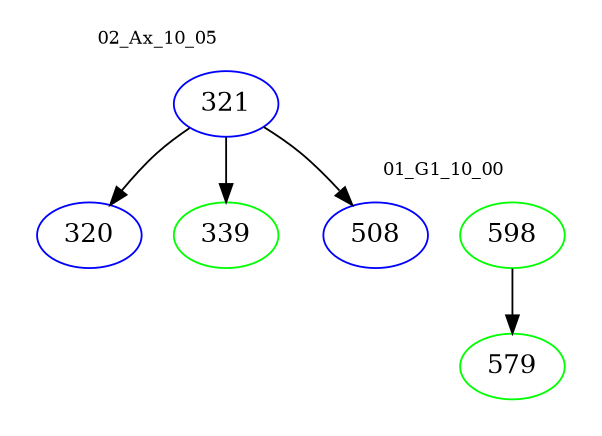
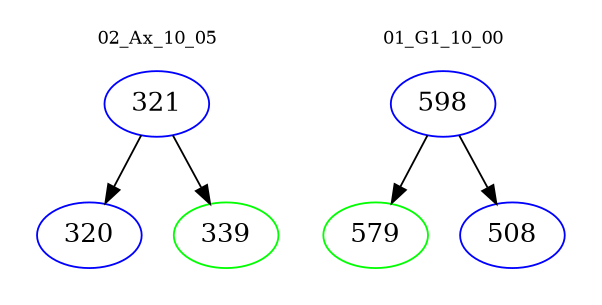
(321, 171) -> (473, 161)
(512, 235) -> (443, 104)
